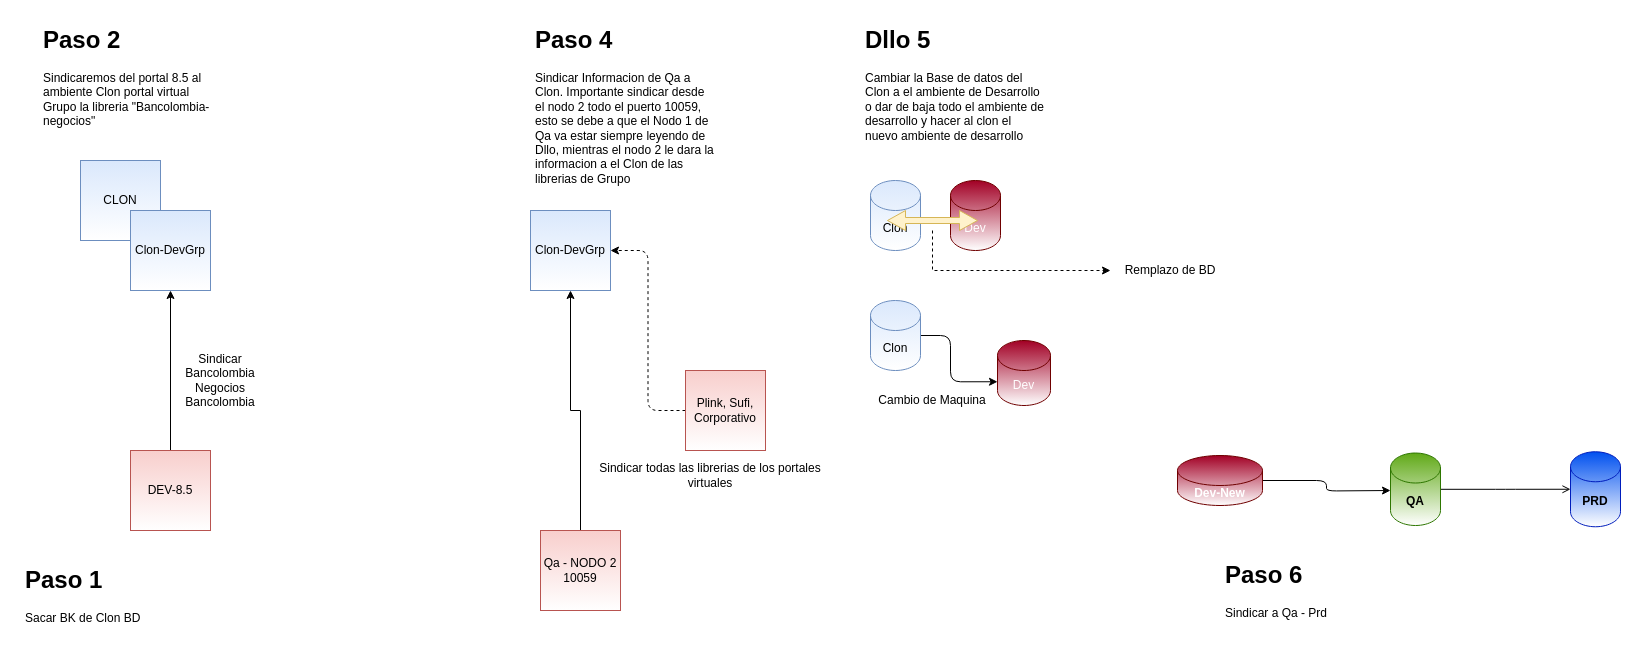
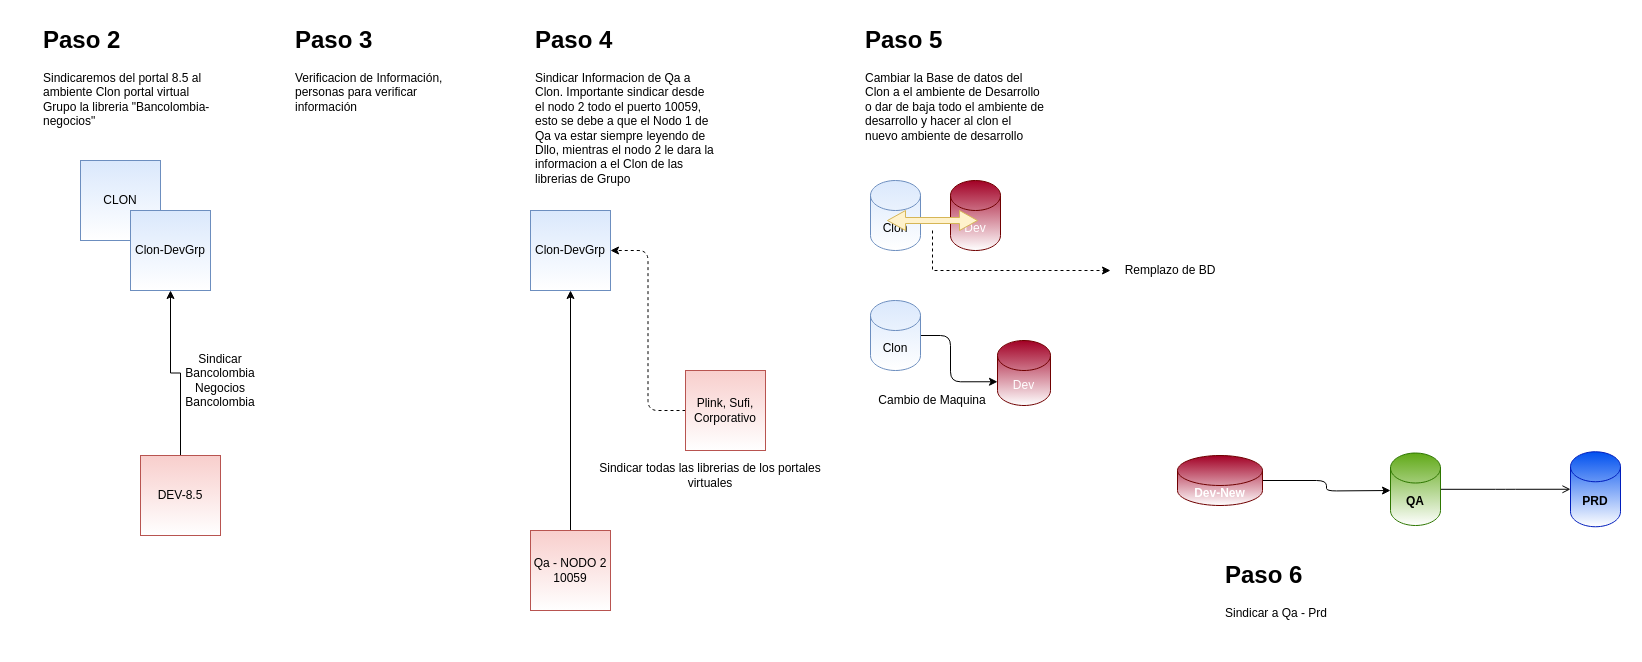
(957, 54) -> (957, 54)
none -> (386, 71)
(171, 491) -> (181, 496)
(581, 571) -> (571, 571)
(116, 601) -> none
